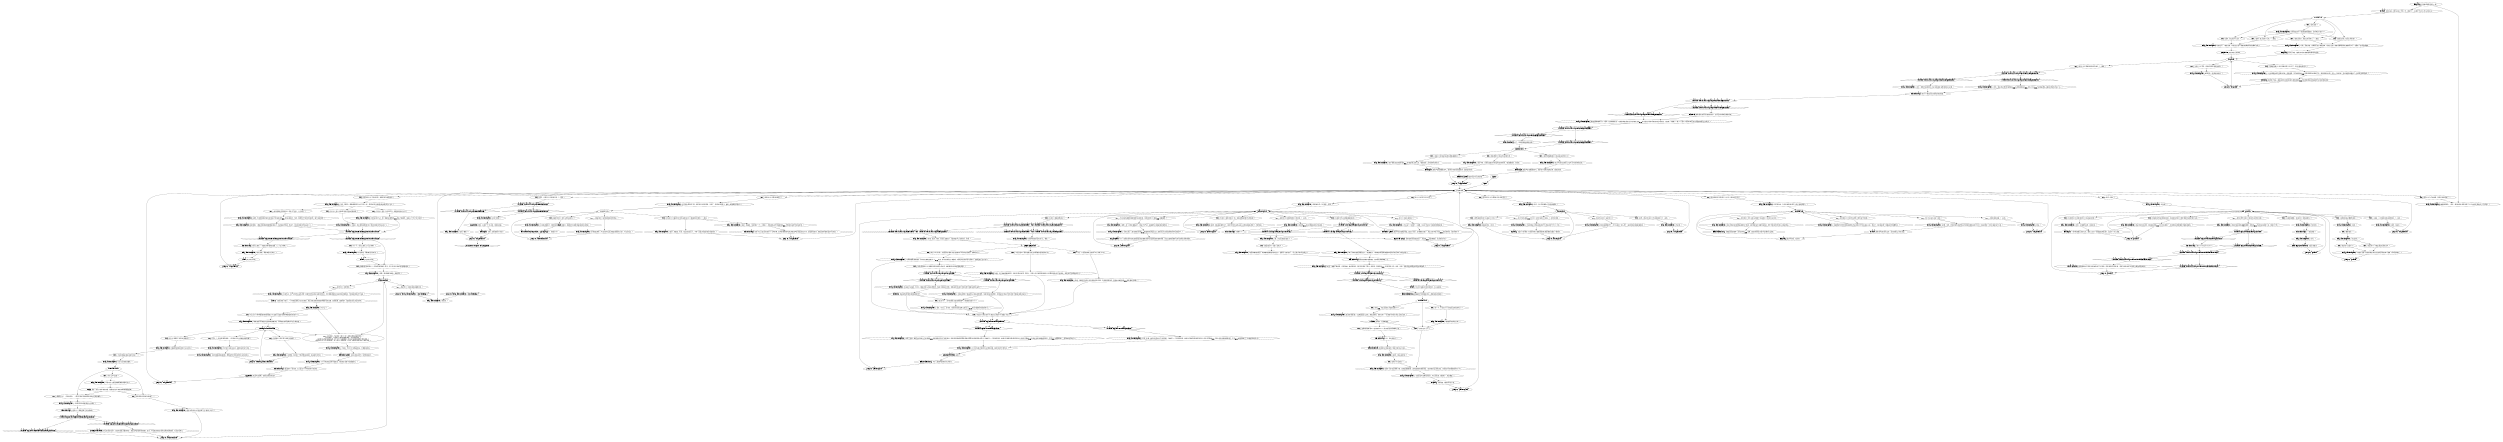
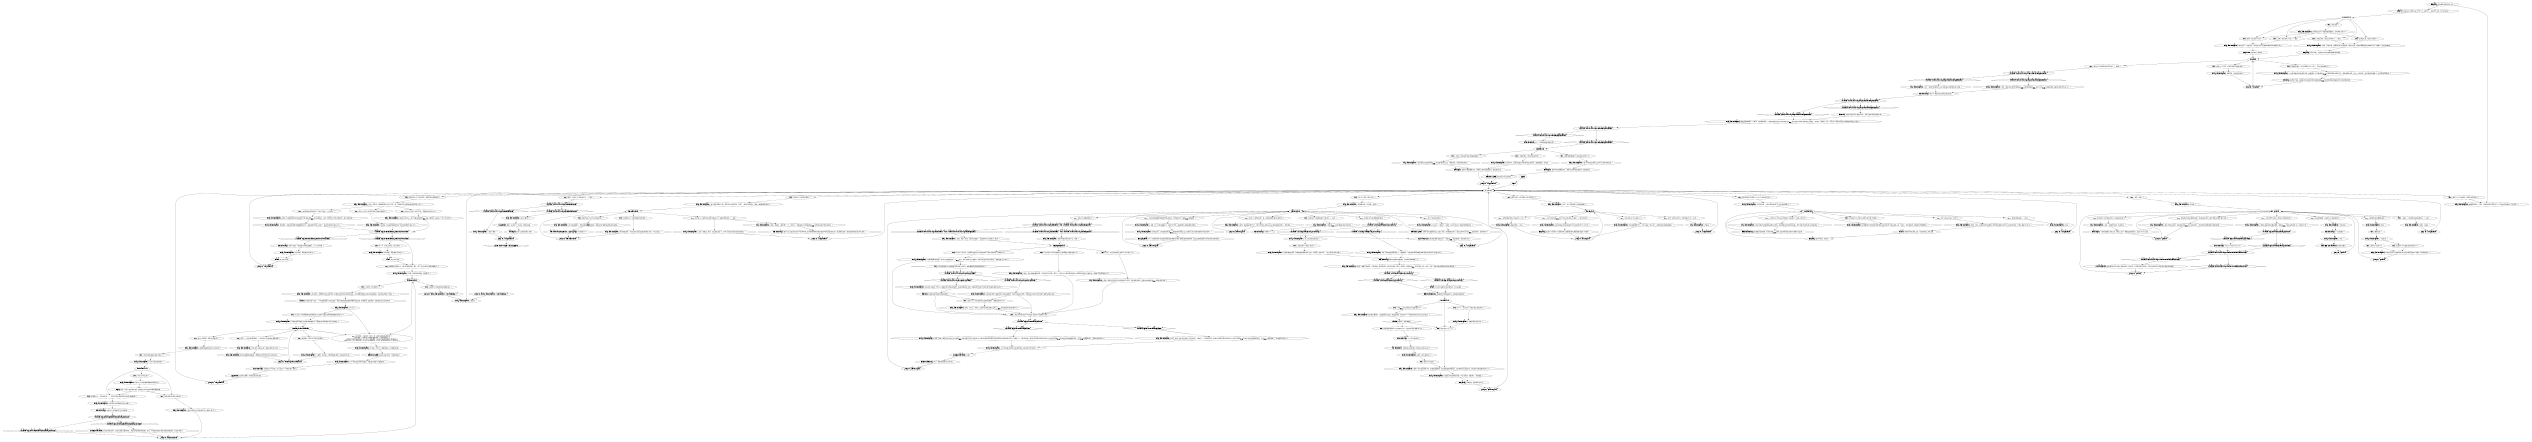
(605, 211) -> (633, 211)
(940, 267) -> (960, 267)
